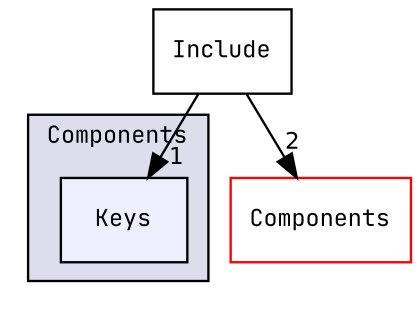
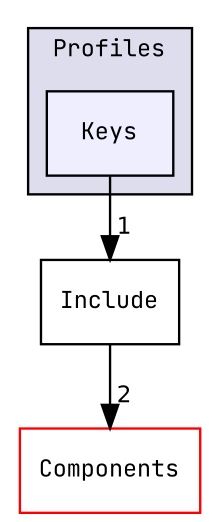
(177, 129) -> (110, 209)
(118, 137) -> (110, 50)
